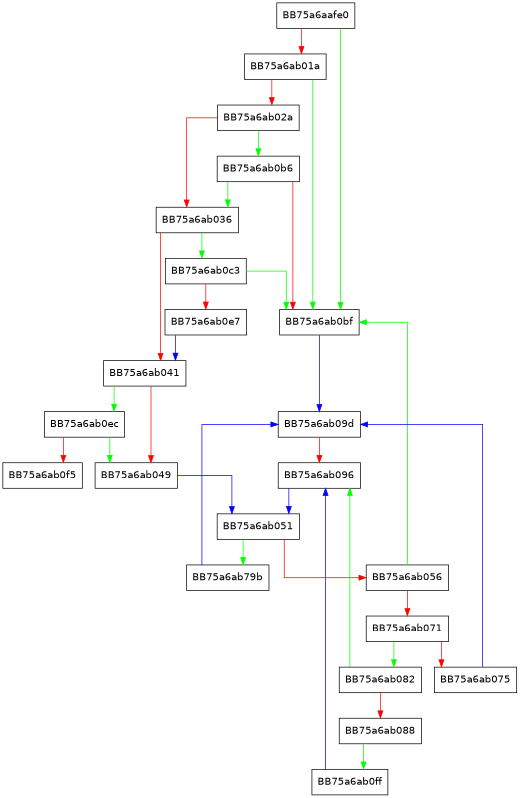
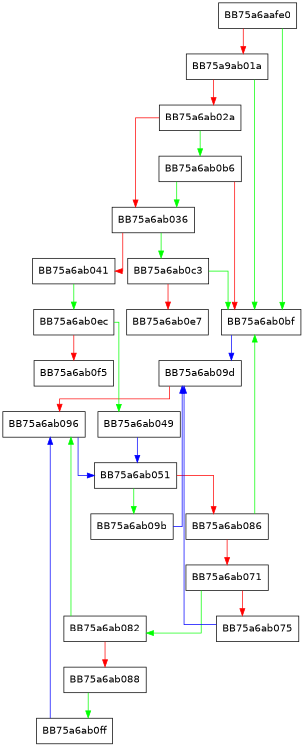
(285, 67) -> (227, 67)
(175, 344) -> none
(151, 421) -> none
(228, 578) -> (132, 527)
(407, 578) -> (227, 527)
